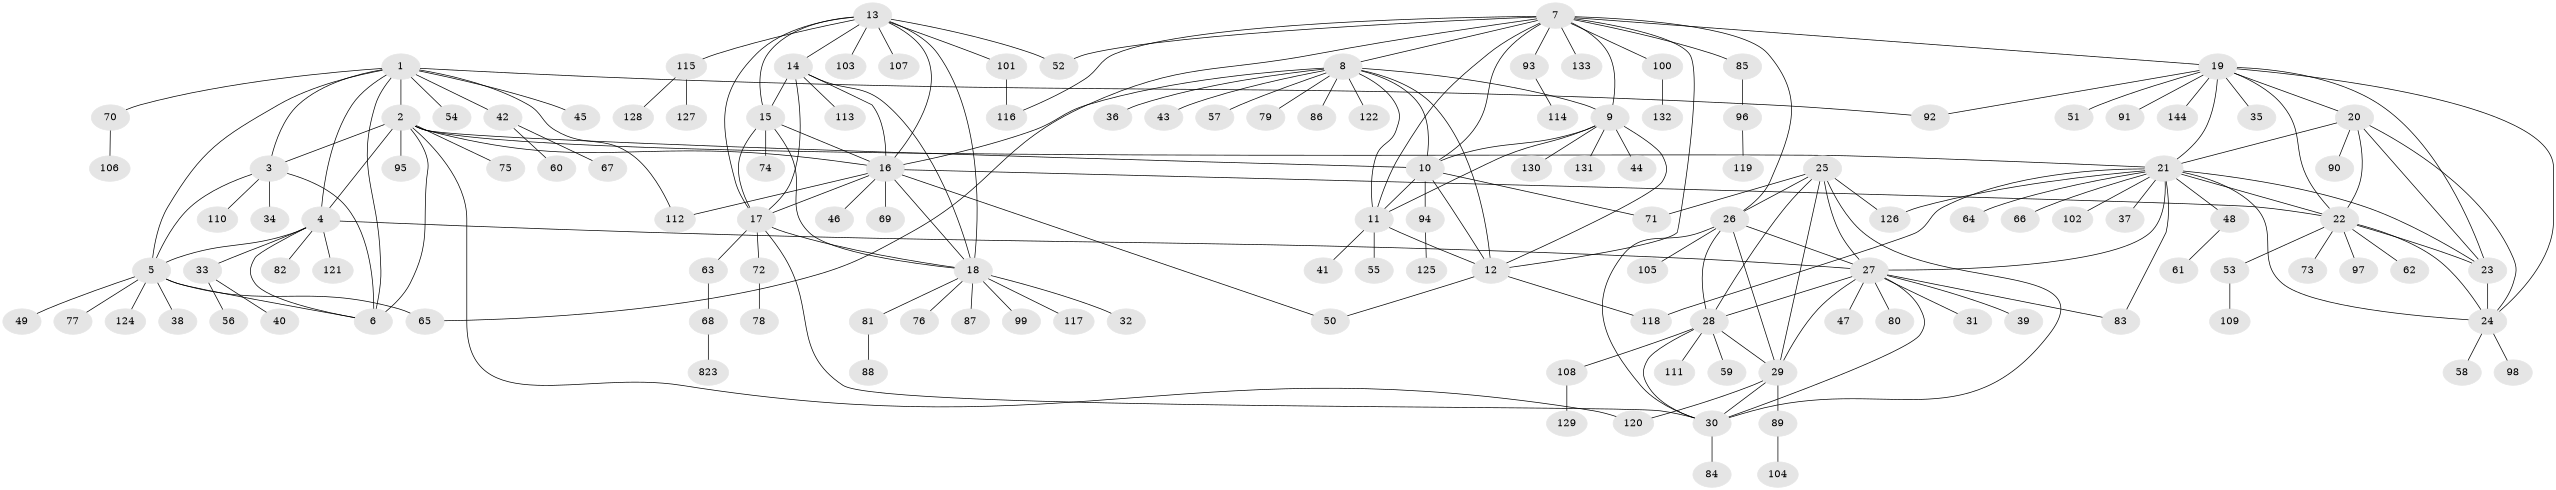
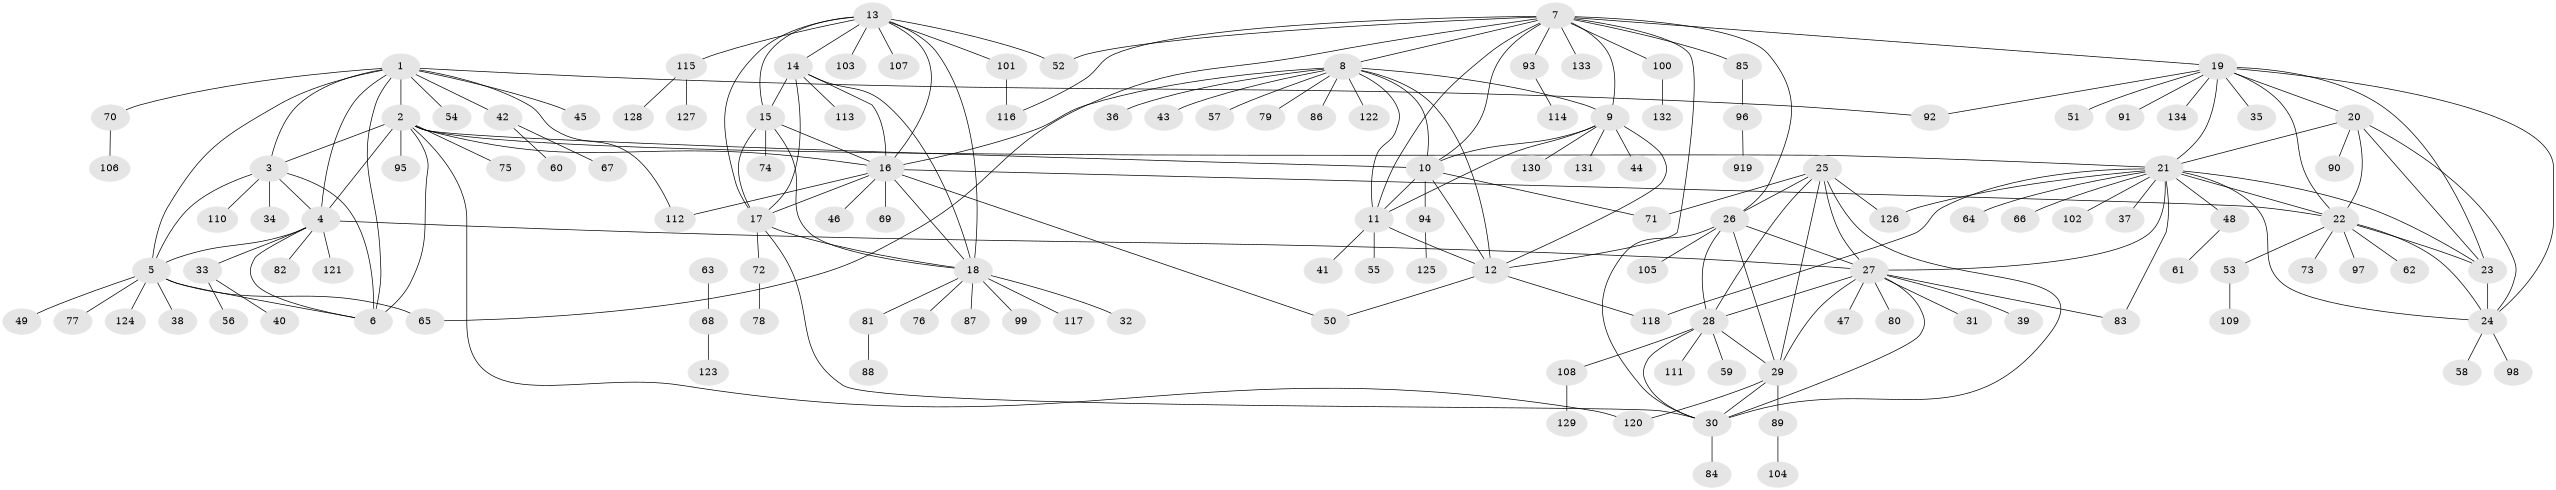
(2177, 118) -> (2177, 118)
(1743, 169) -> (1743, 169)
none -> (295, 194)
(732, 245) -> none
(708, 373) -> (708, 373)
